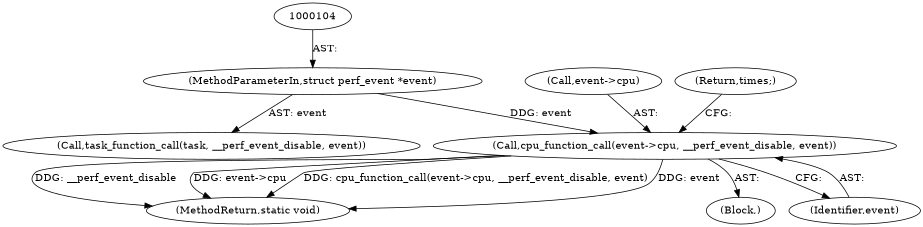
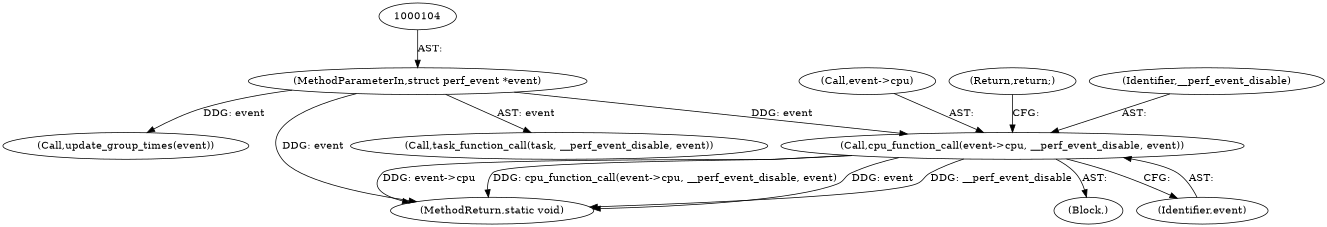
(736, 81) -> (1013, 81)
none -> (1207, 81)
none -> (126, 146)
none -> (289, 165)
